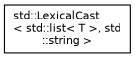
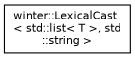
(67, 29) -> (67, 29)
